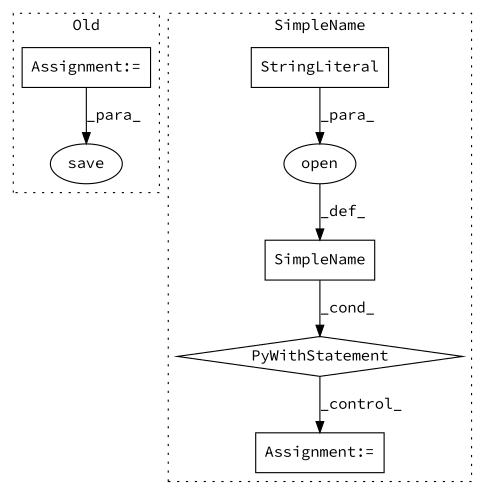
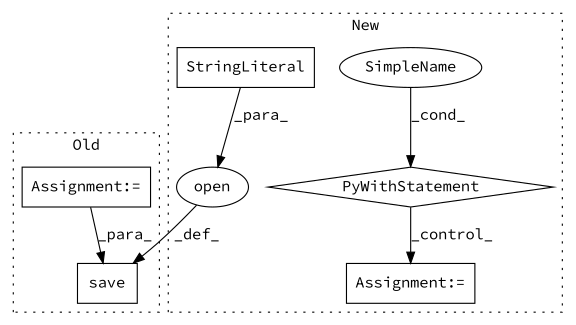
(320, 26) -> (365, 26)
(86, 164) -> (107, 283)
(320, 206) -> (176, 226)
(320, 260) -> (411, 68)
